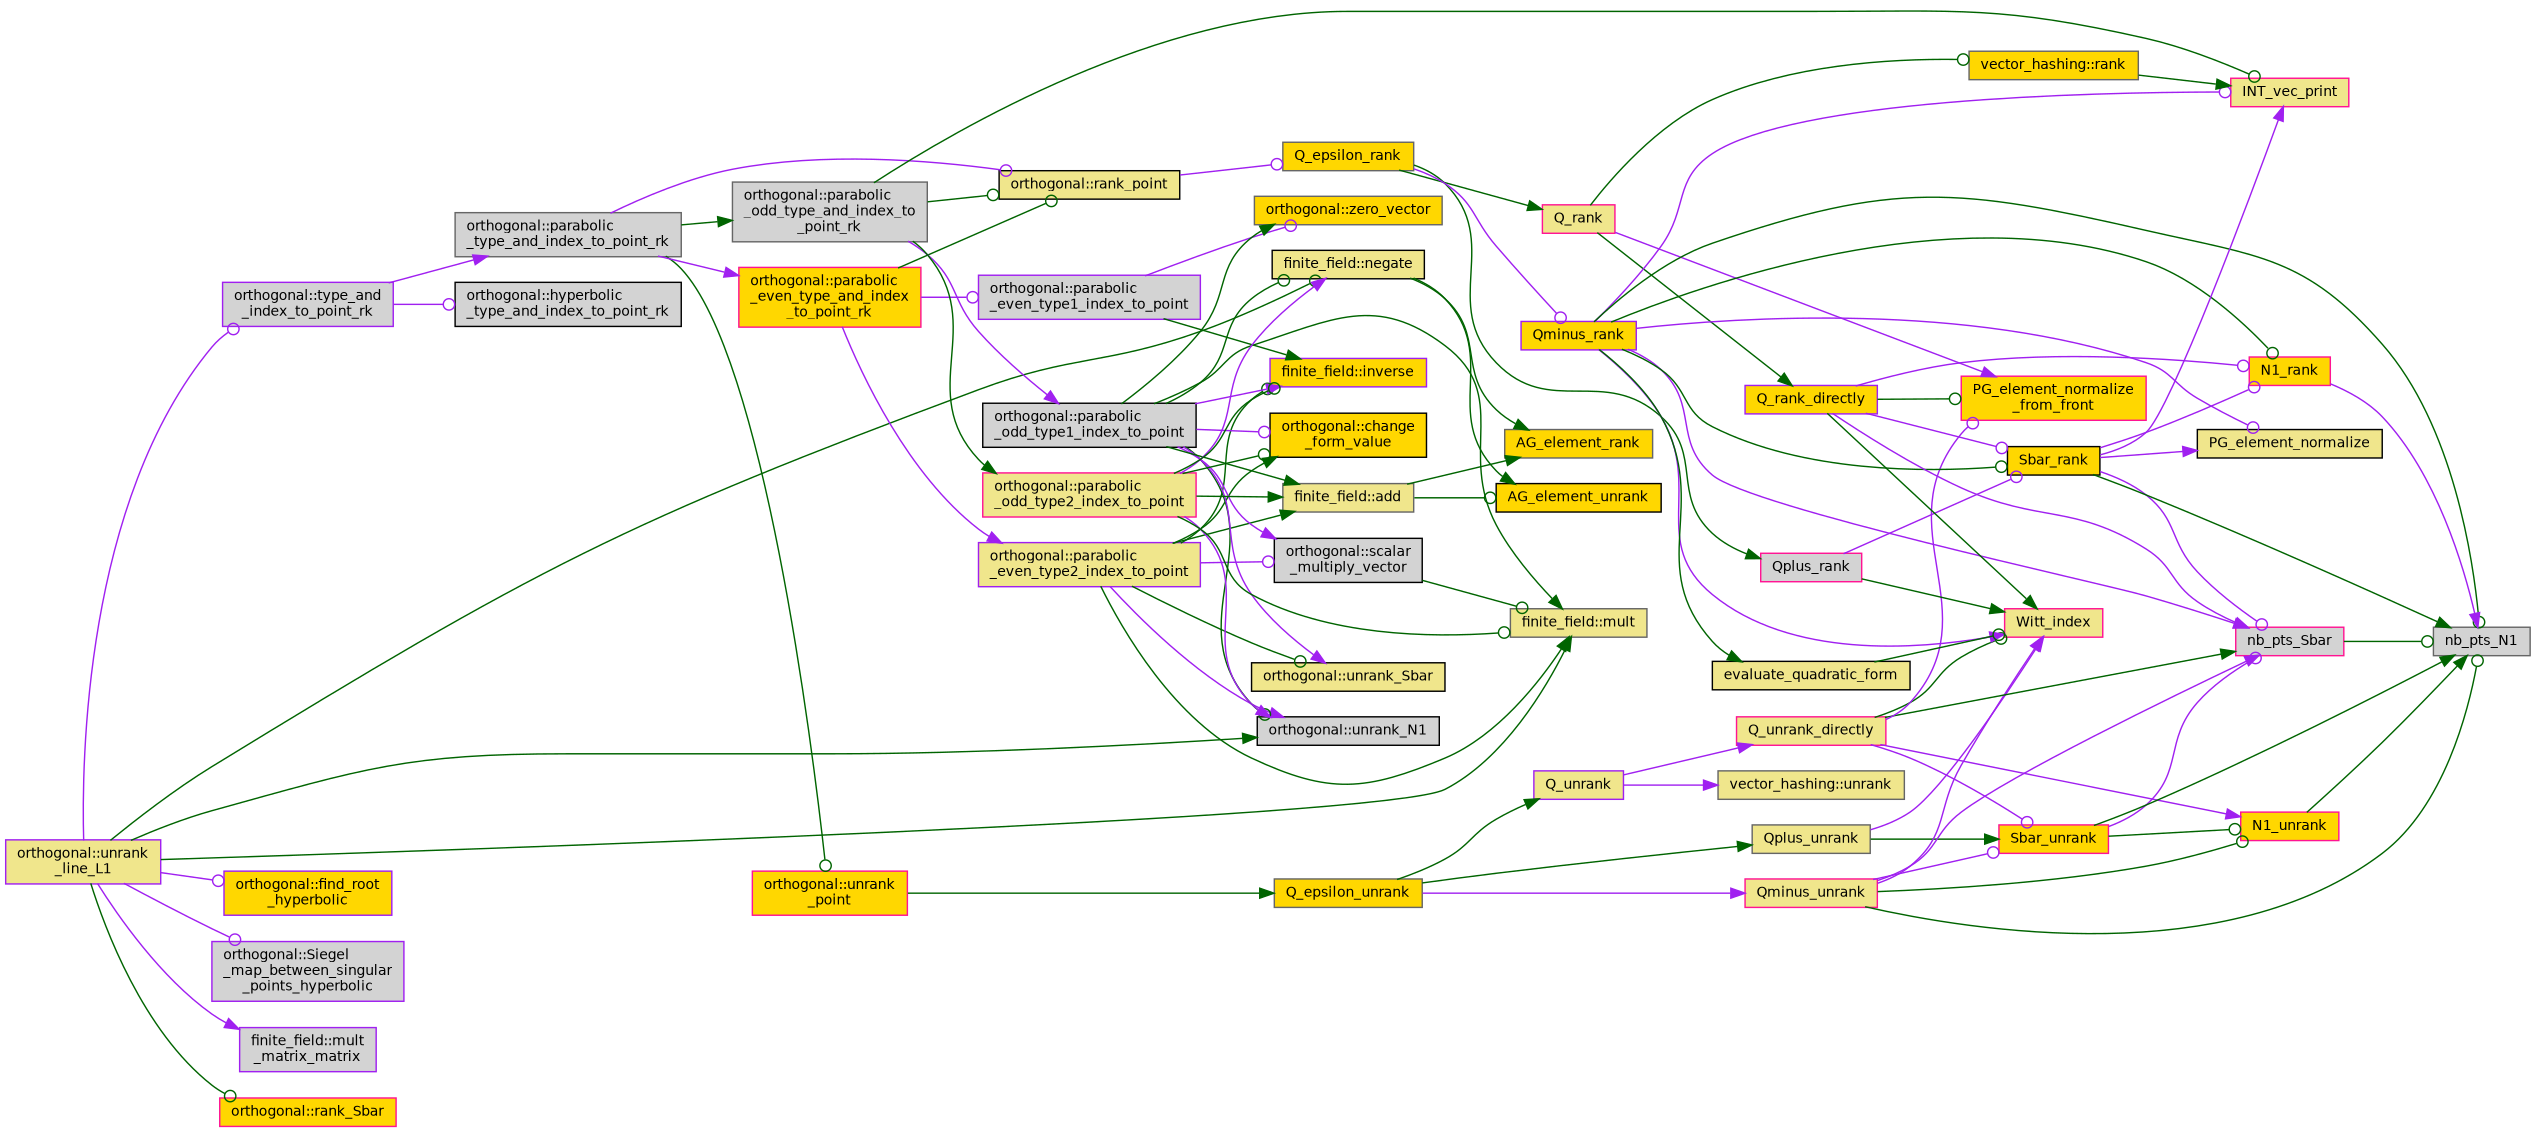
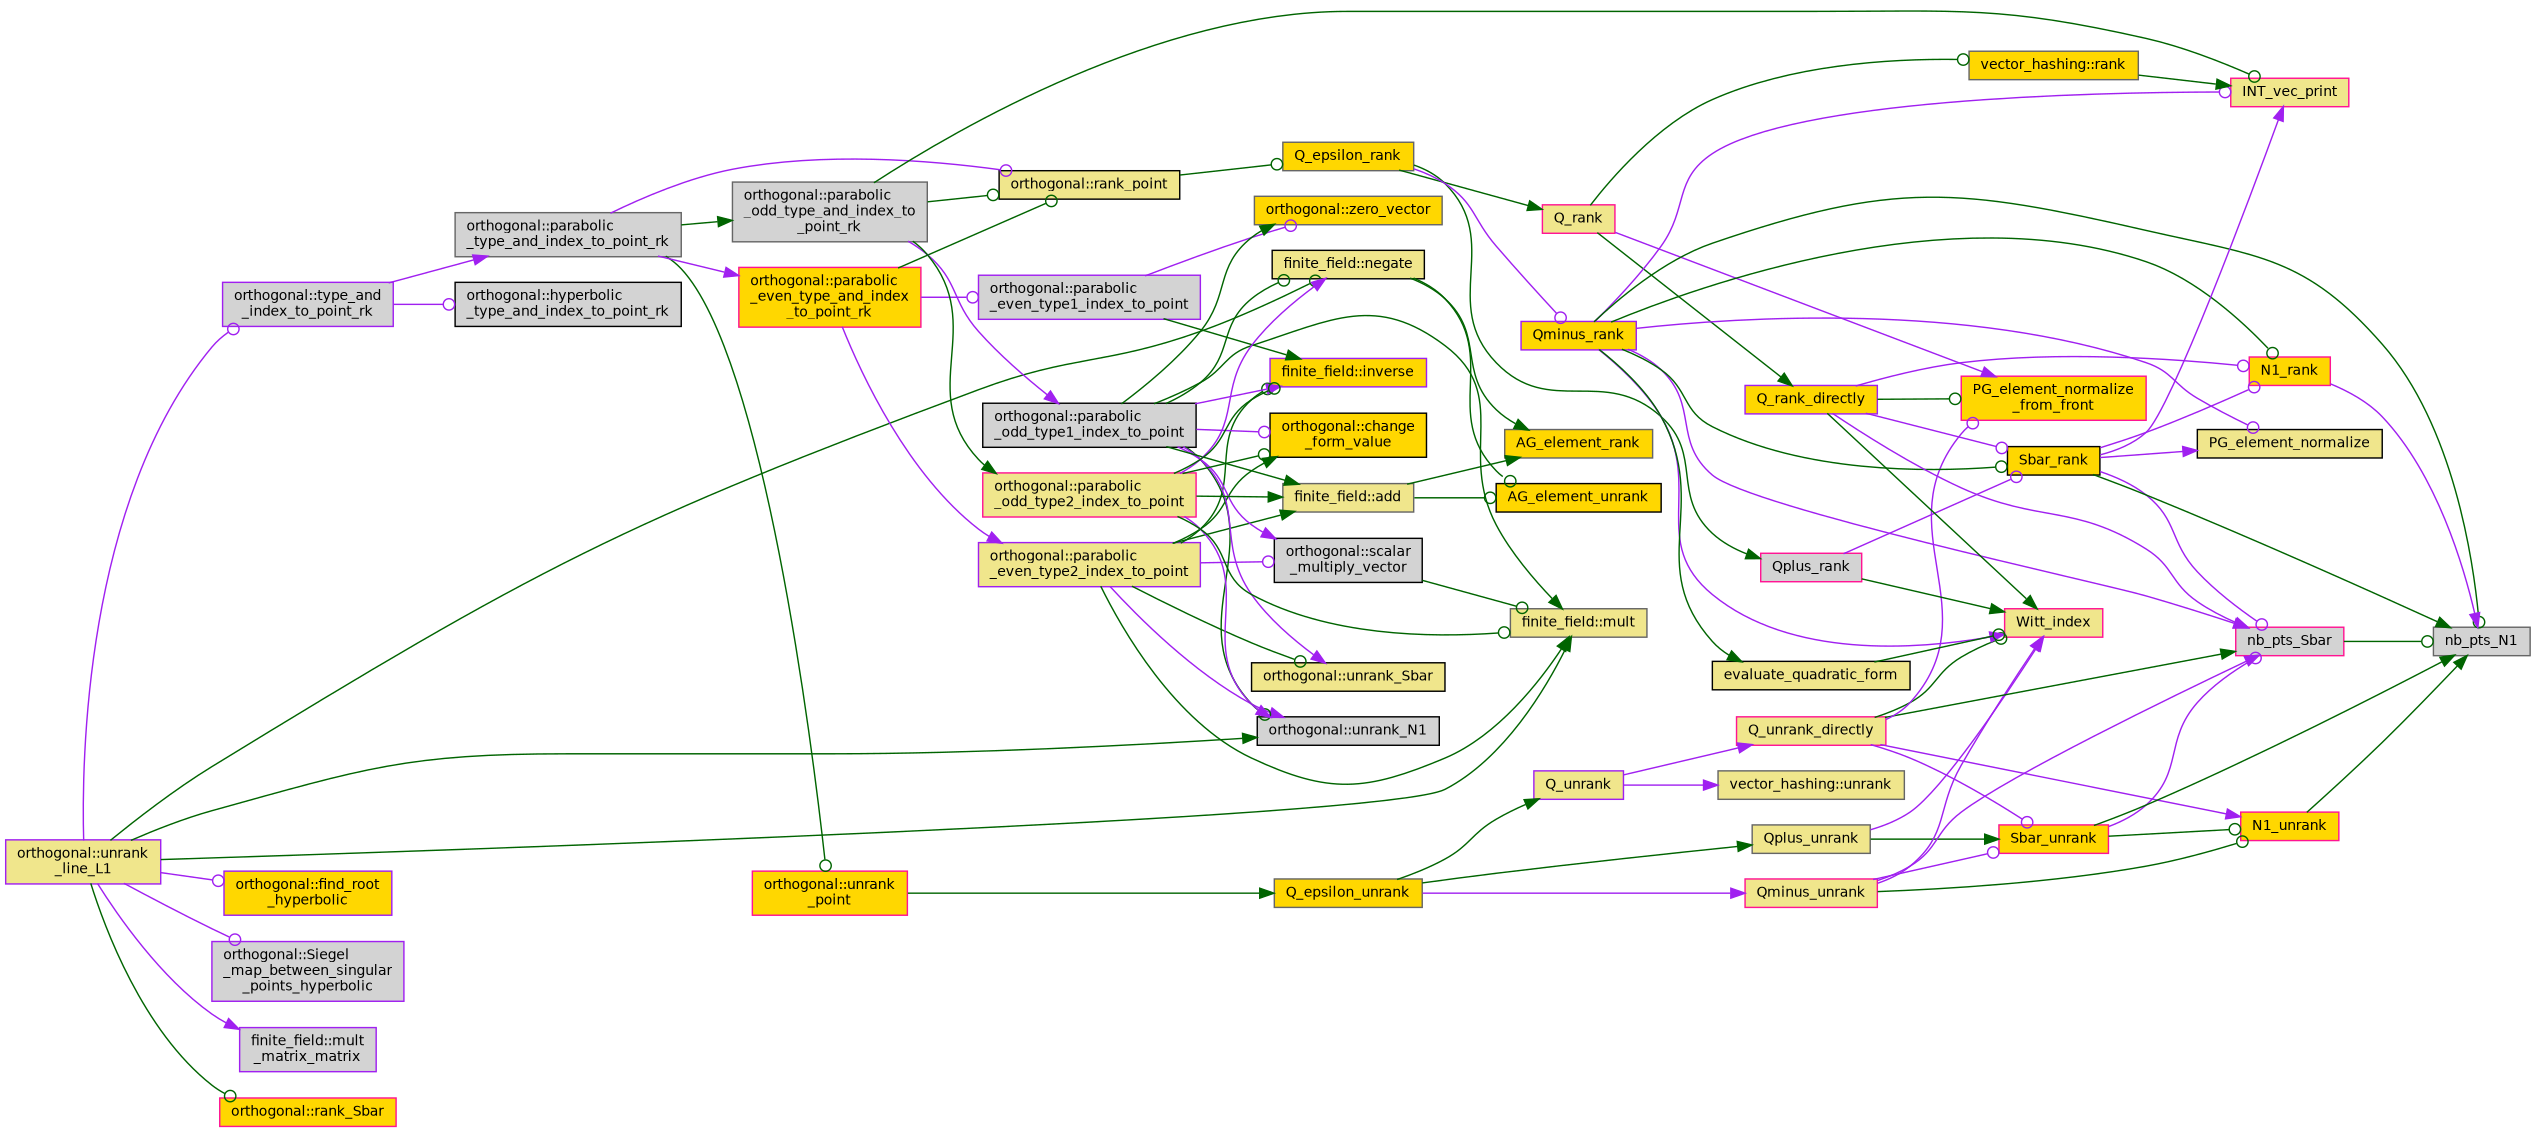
(1226, 170) -> (1226, 170)
(1470, 405) -> (1470, 405)
(2236, 918) -> none
